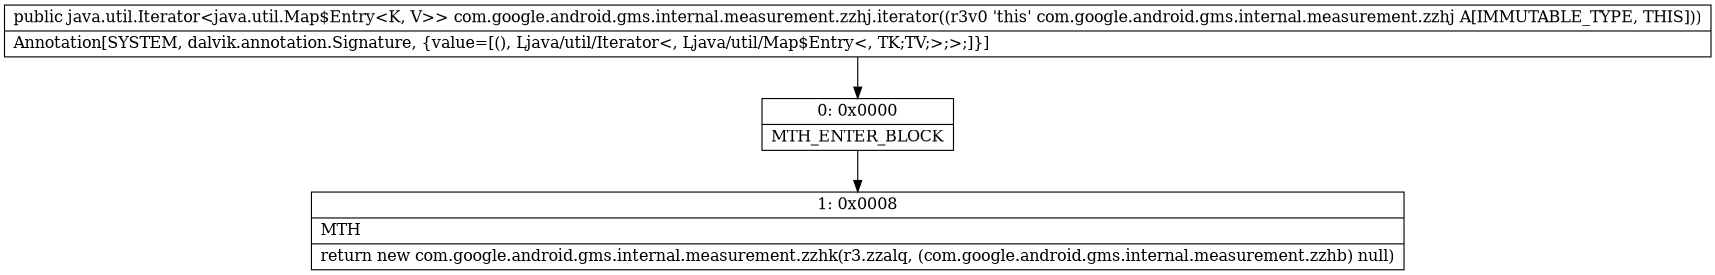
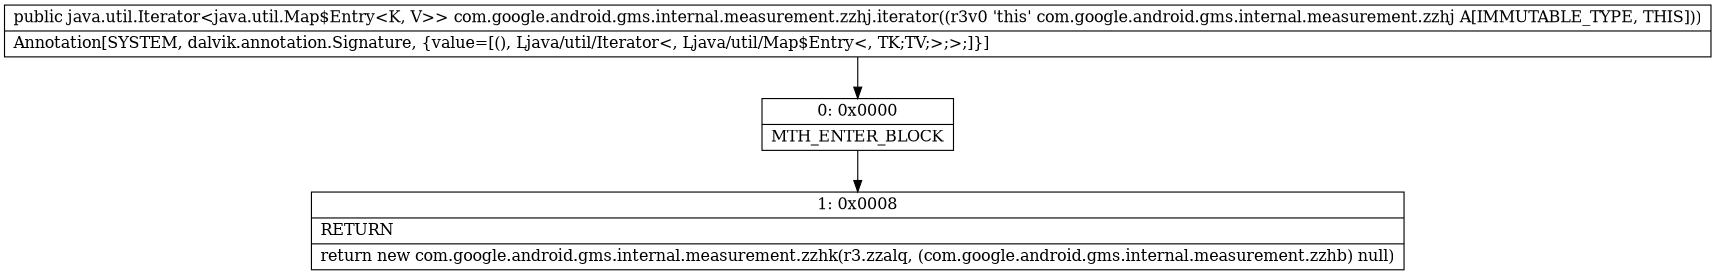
(341, 230) -> (357, 230)
